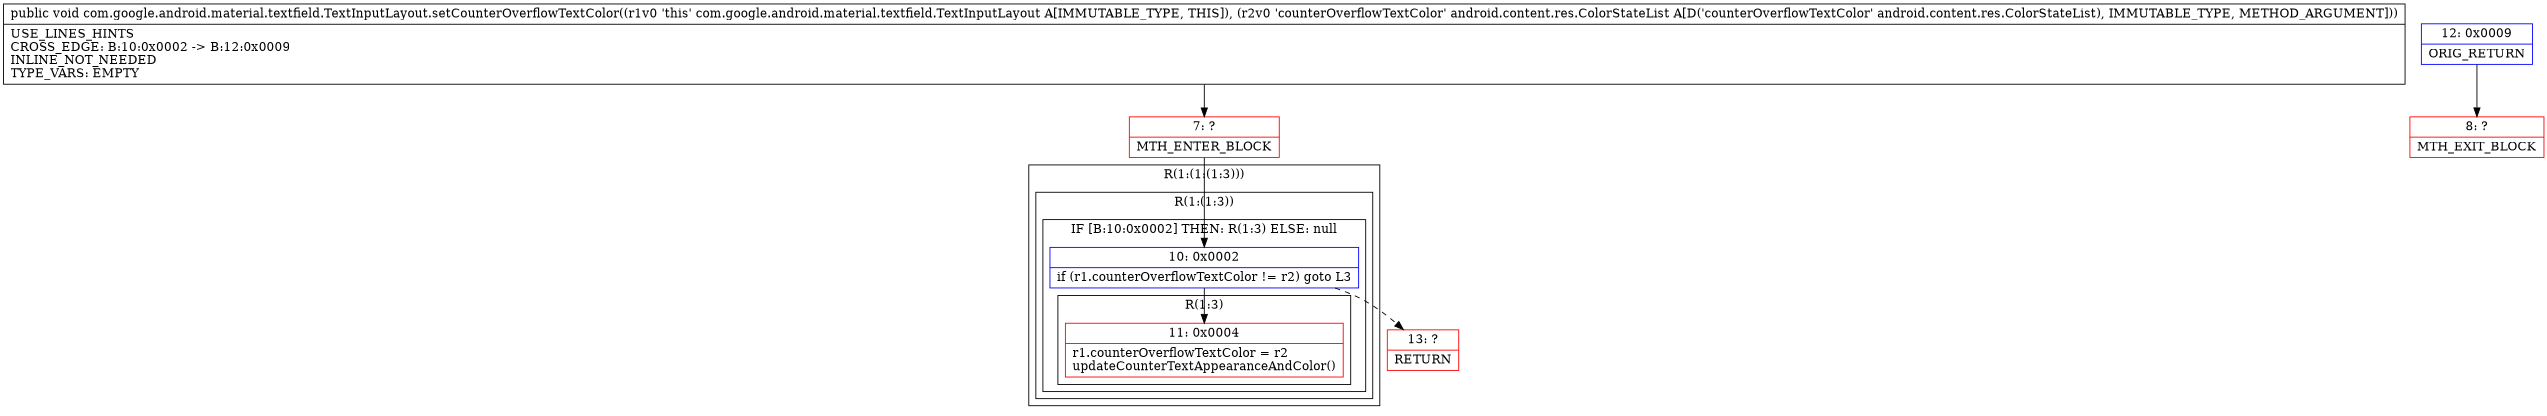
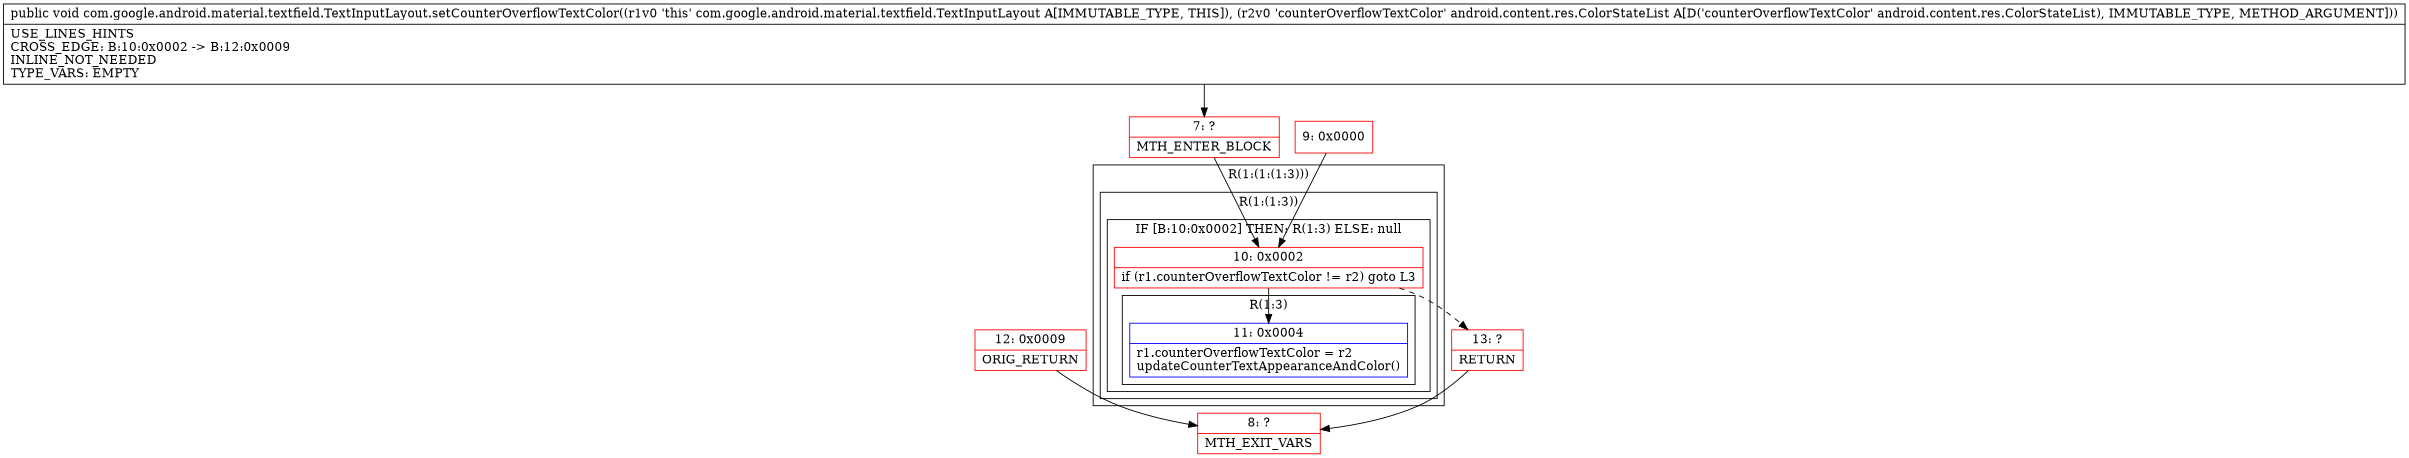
(2477, 44) -> (1031, 350)
none -> (1334, 137)
(2477, 147) -> (1259, 443)
(1204, 268) -> (1269, 268)
(1204, 350) -> (1269, 350)
none -> (1404, 411)
